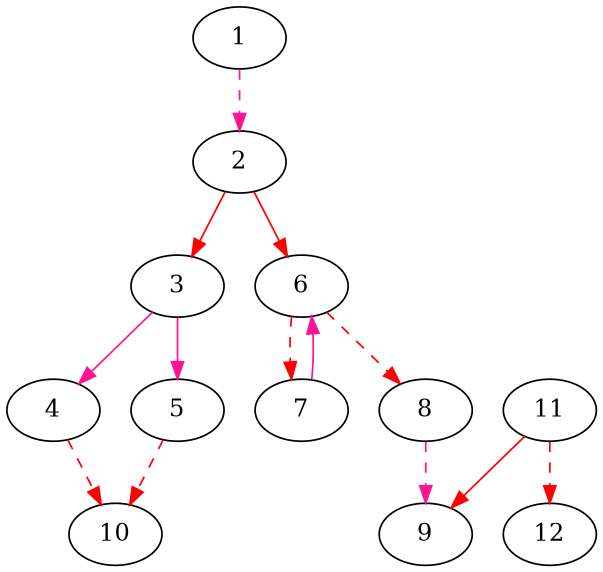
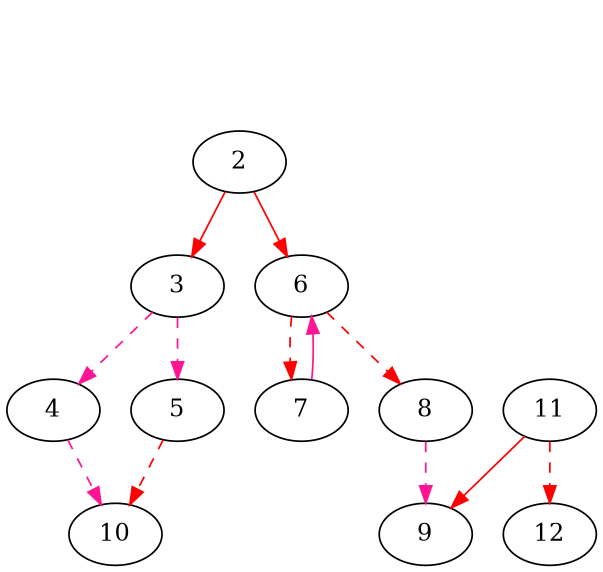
(240, 38) -> none
(178, 340) -> (178, 340)
(122, 342) -> (122, 342)
(80, 465) -> (80, 465)
